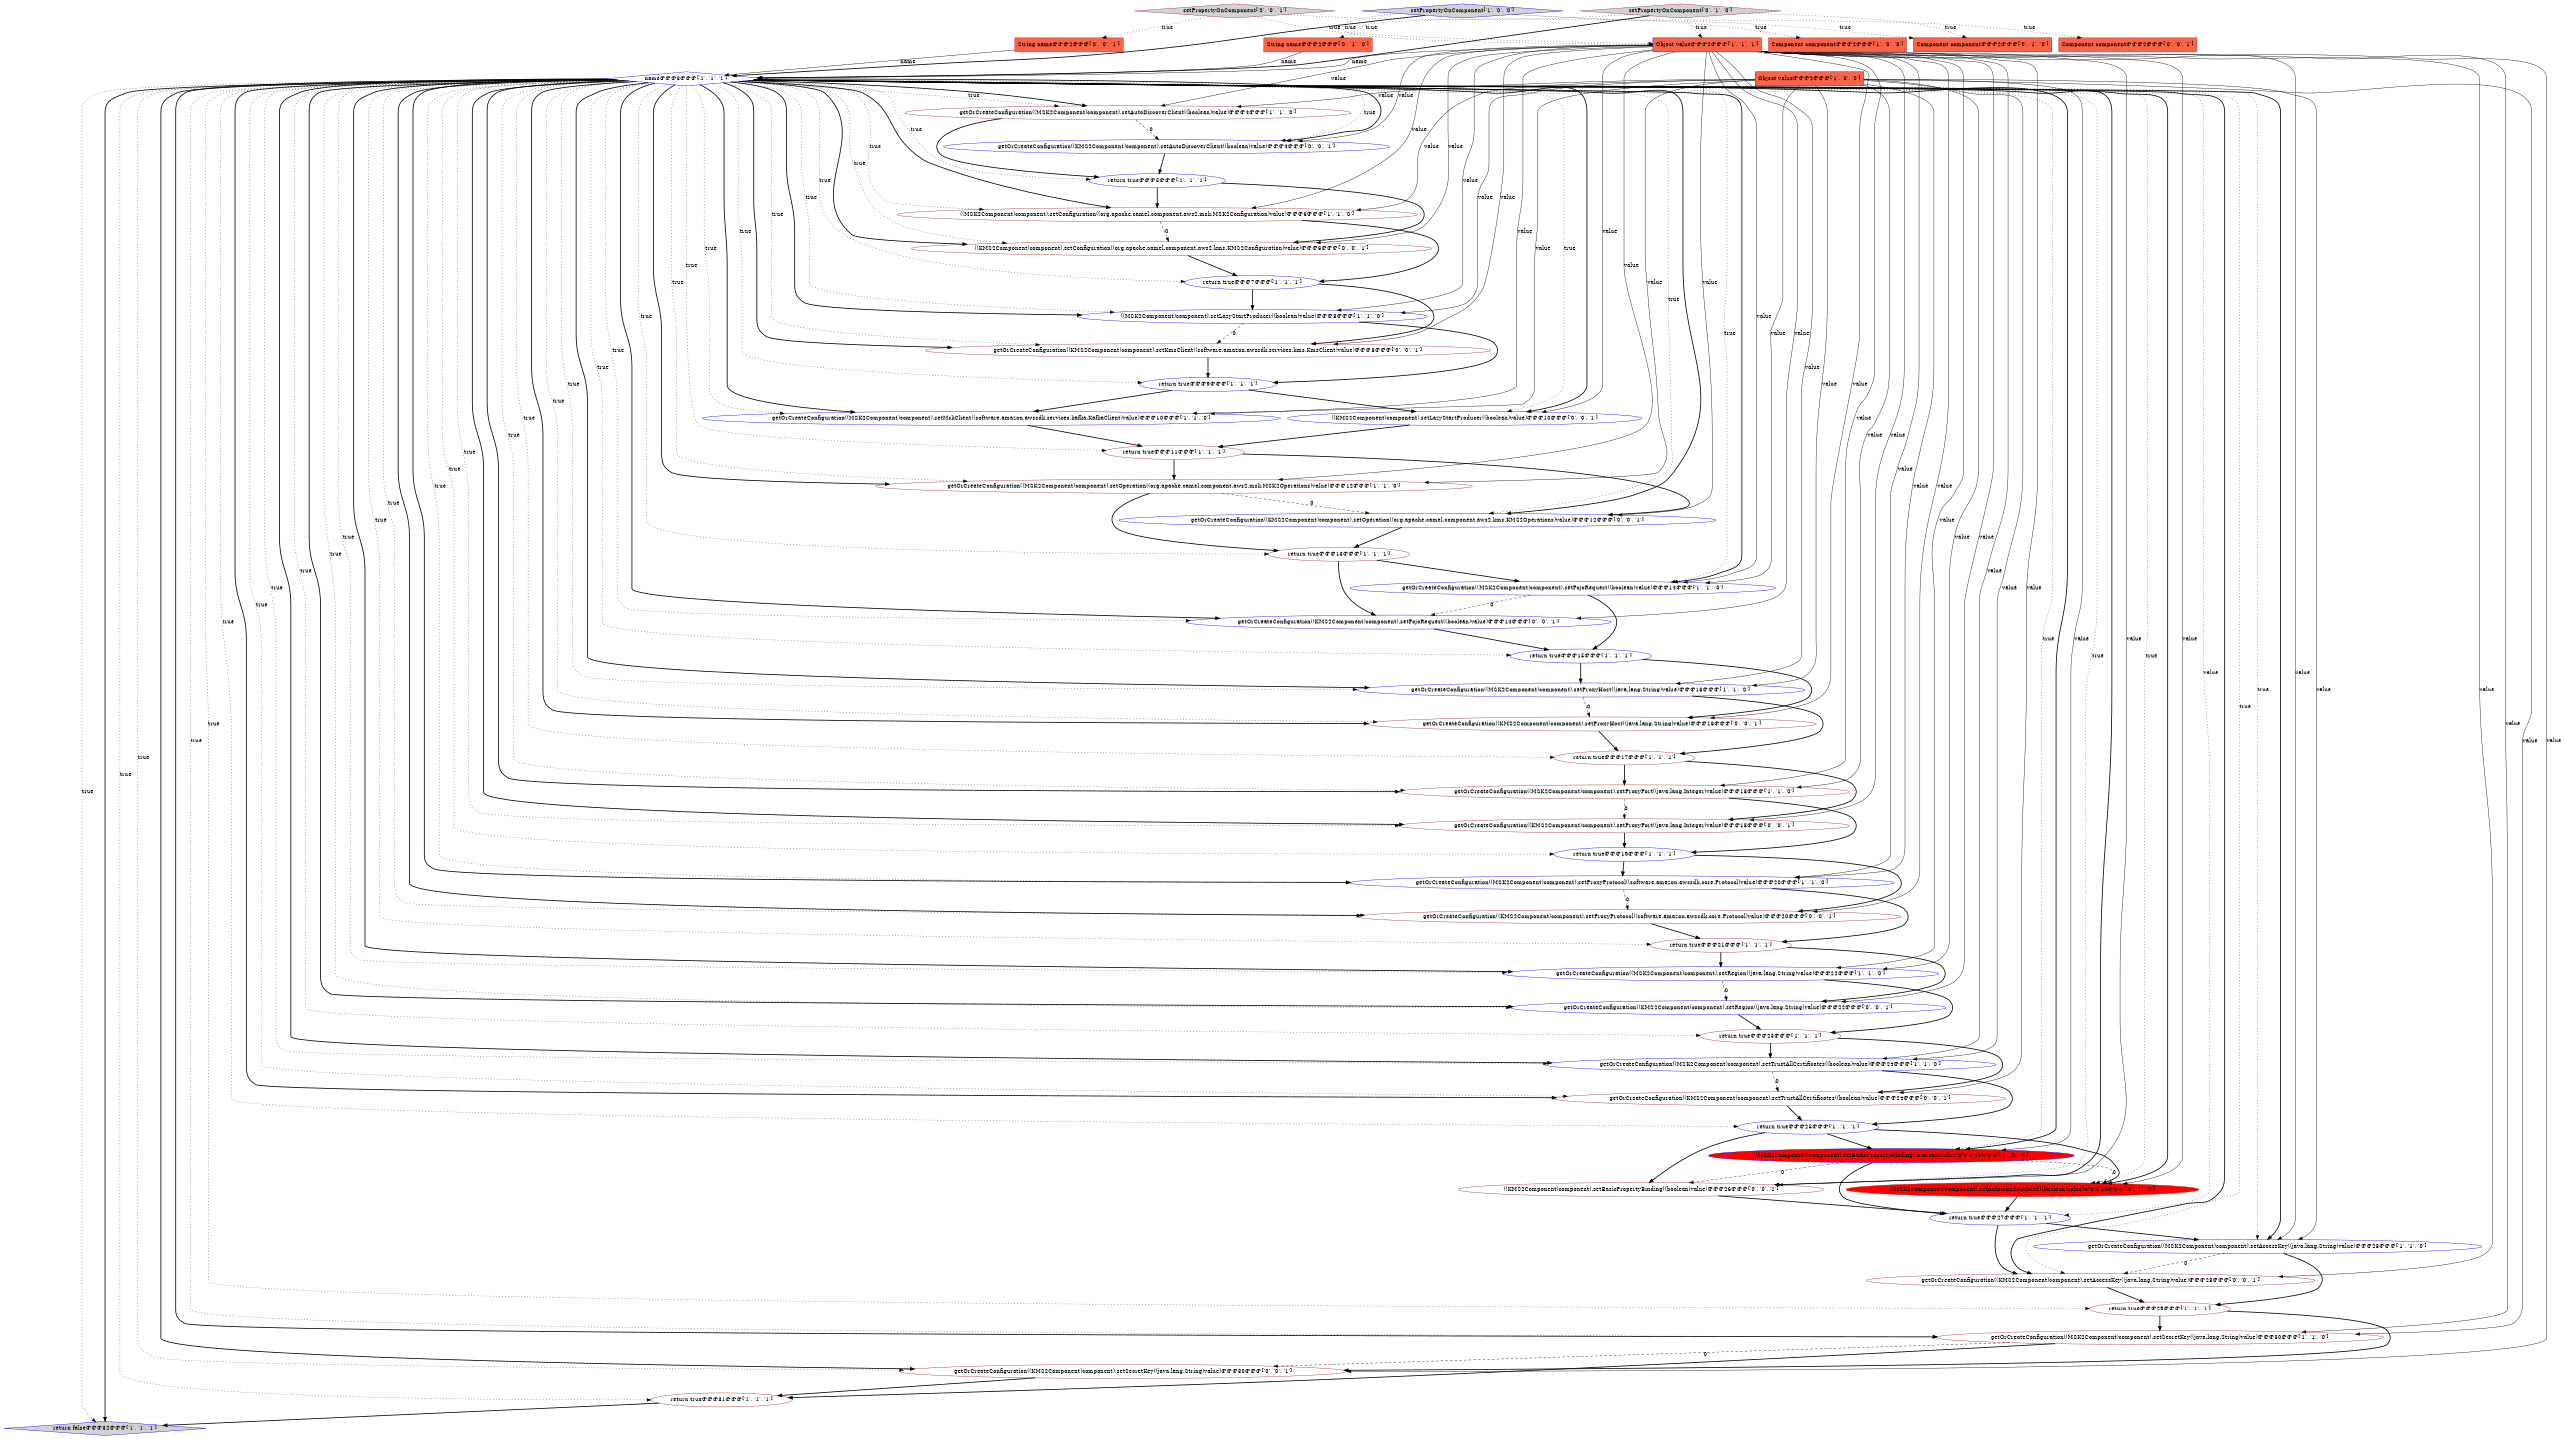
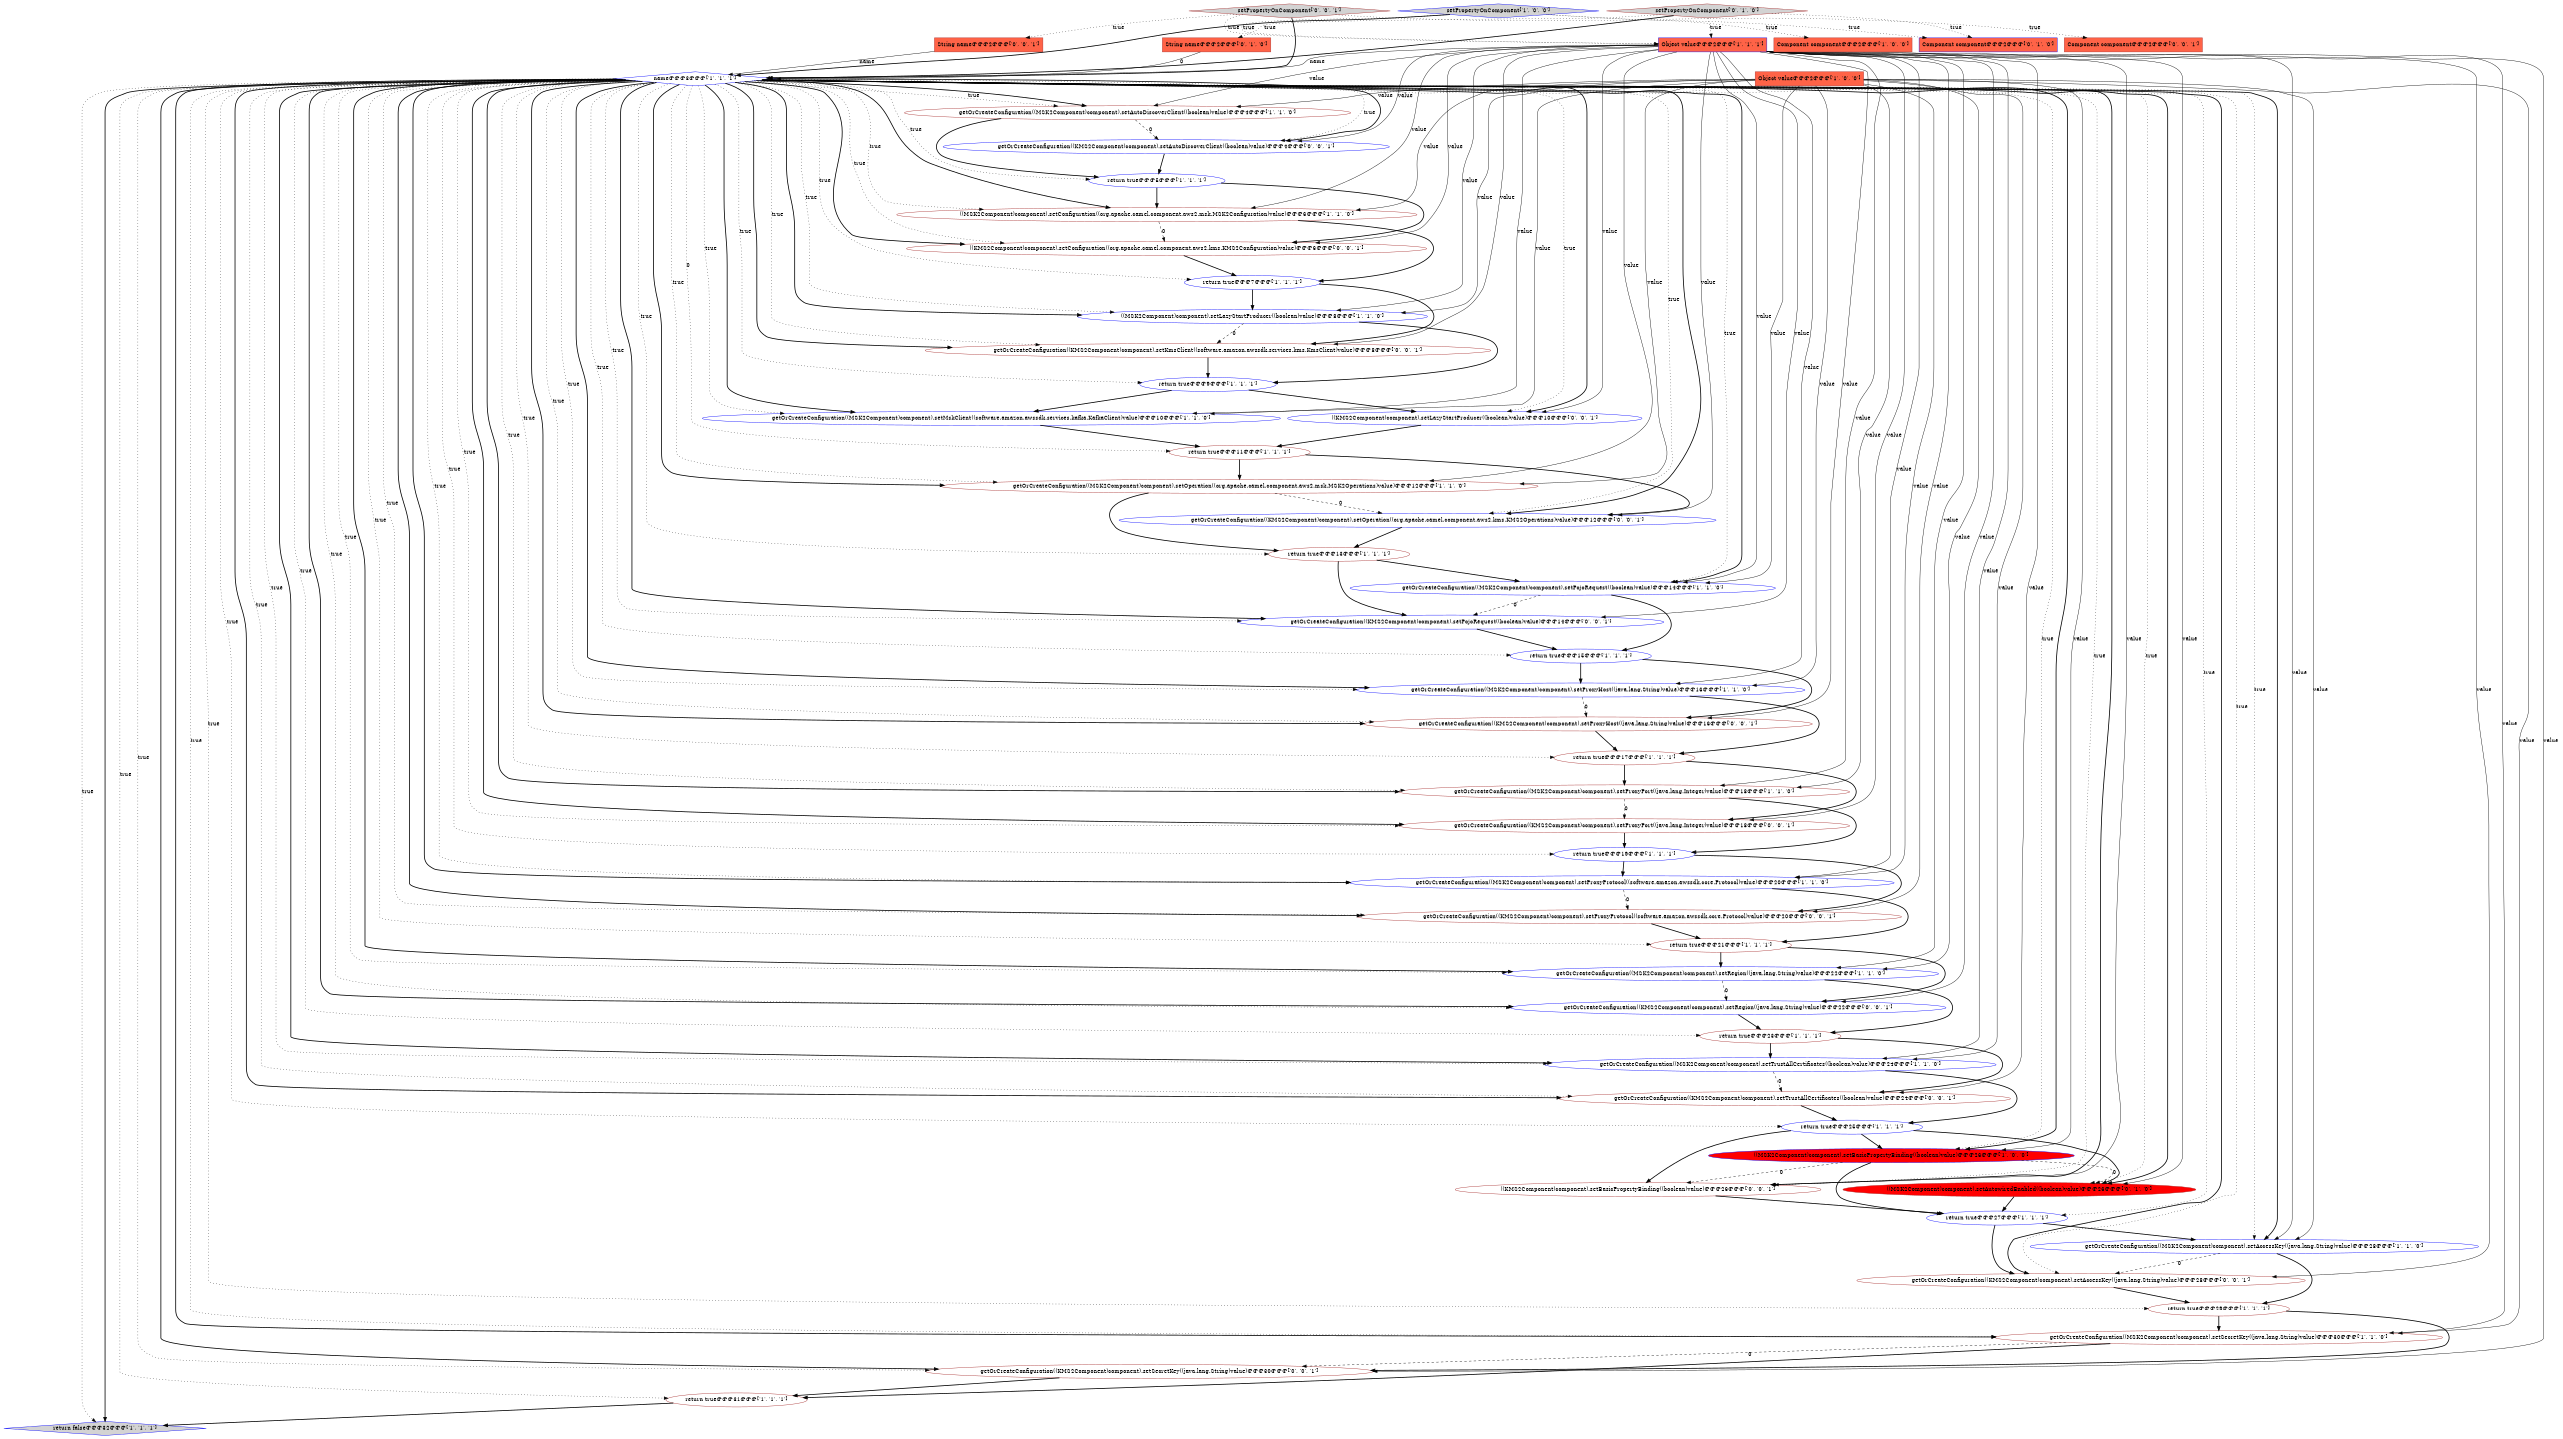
(1289, 62) -> (1182, 62)
none -> (1054, 75)
(1809, 79) -> (1809, 79)
(692, 266) -> (689, 266)
(2211, 673) -> (2210, 673)
